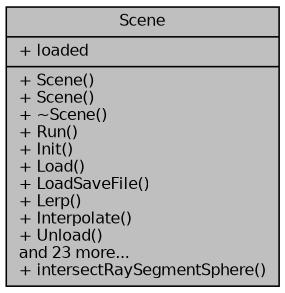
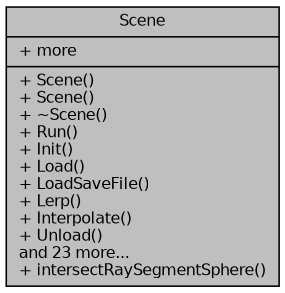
(54, 51) -> (48, 51)
